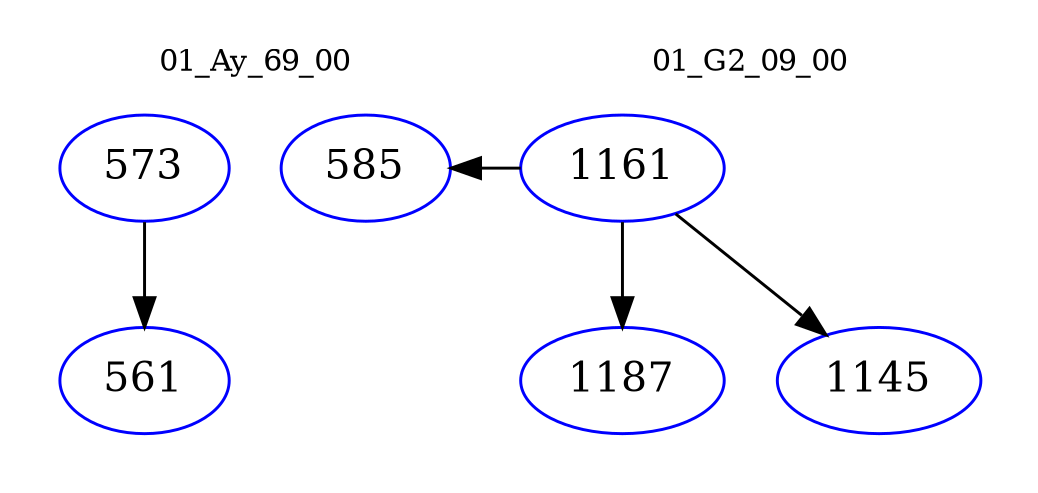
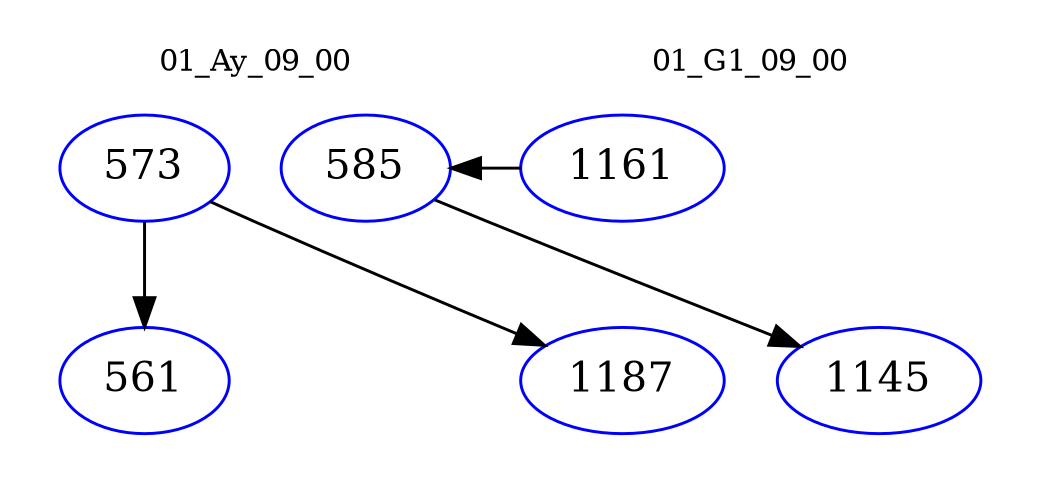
(255, 63) -> (255, 63)
(751, 63) -> (751, 63)
(622, 260) -> (363, 269)
(739, 265) -> (603, 268)
